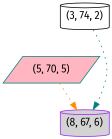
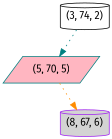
(107, 66) -> (70, 40)
